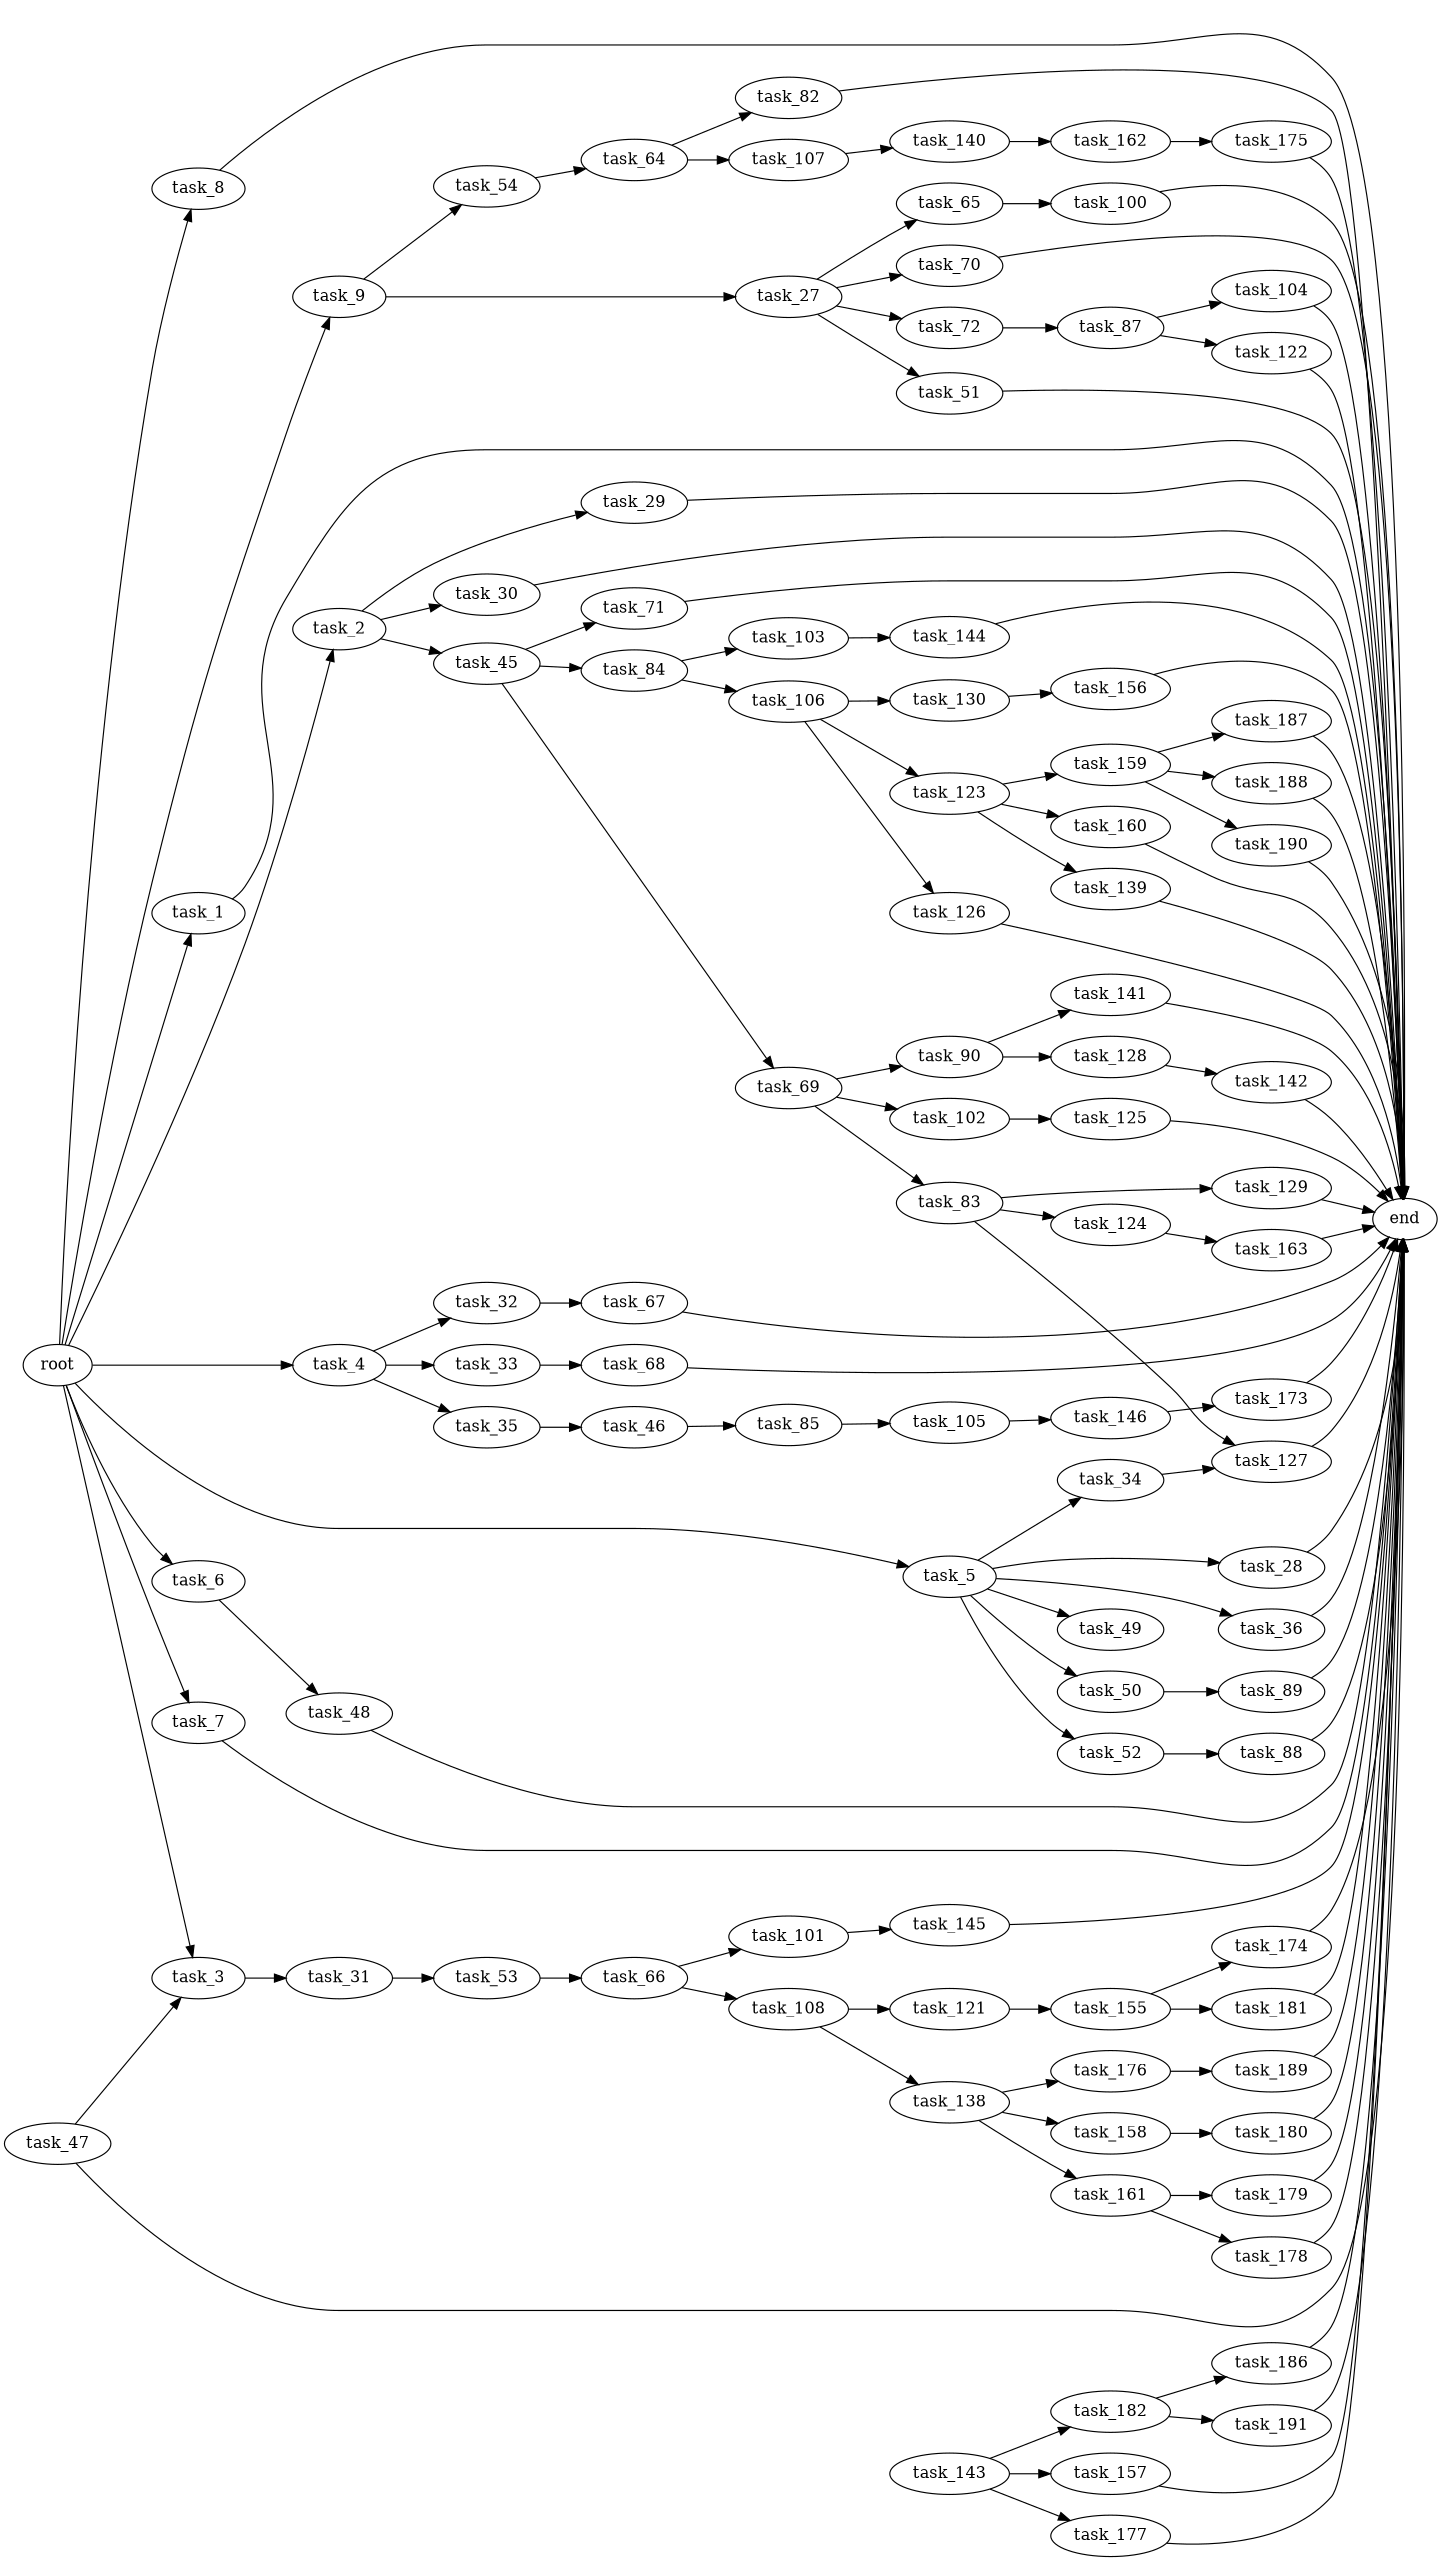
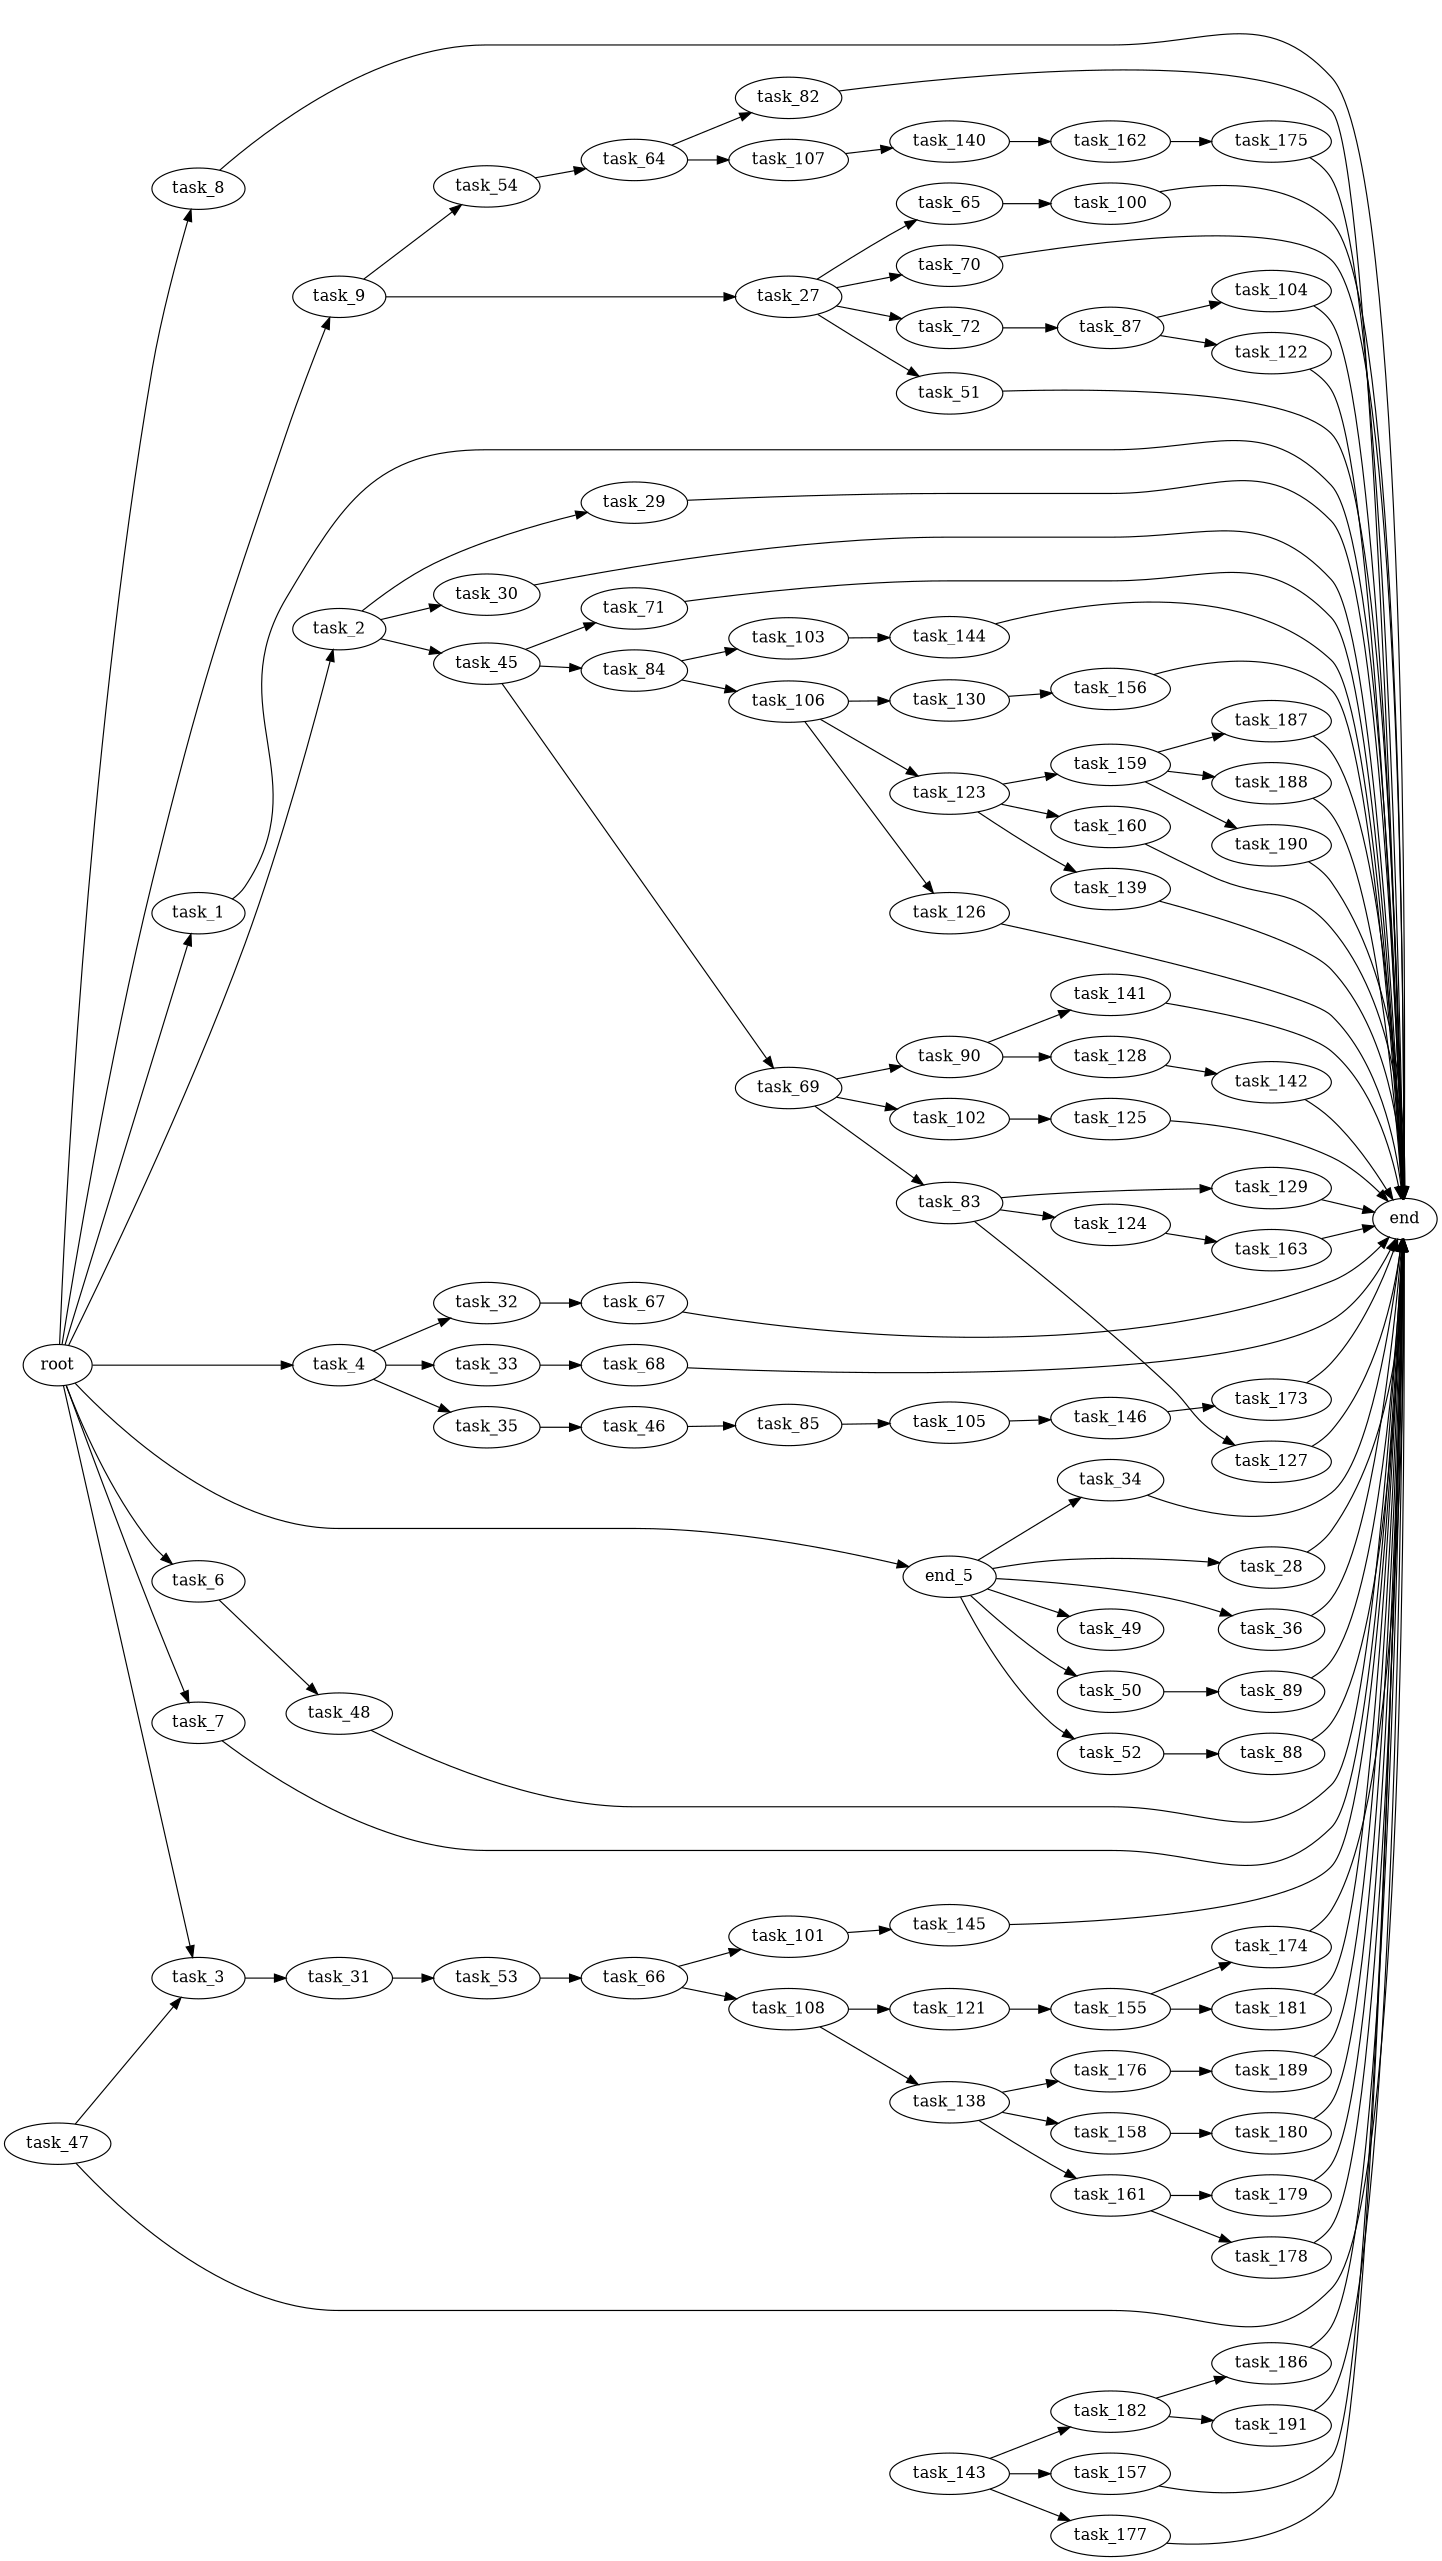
(1182, 1472) -> (1349, 1467)
(950, 1577) -> (950, 1577)
